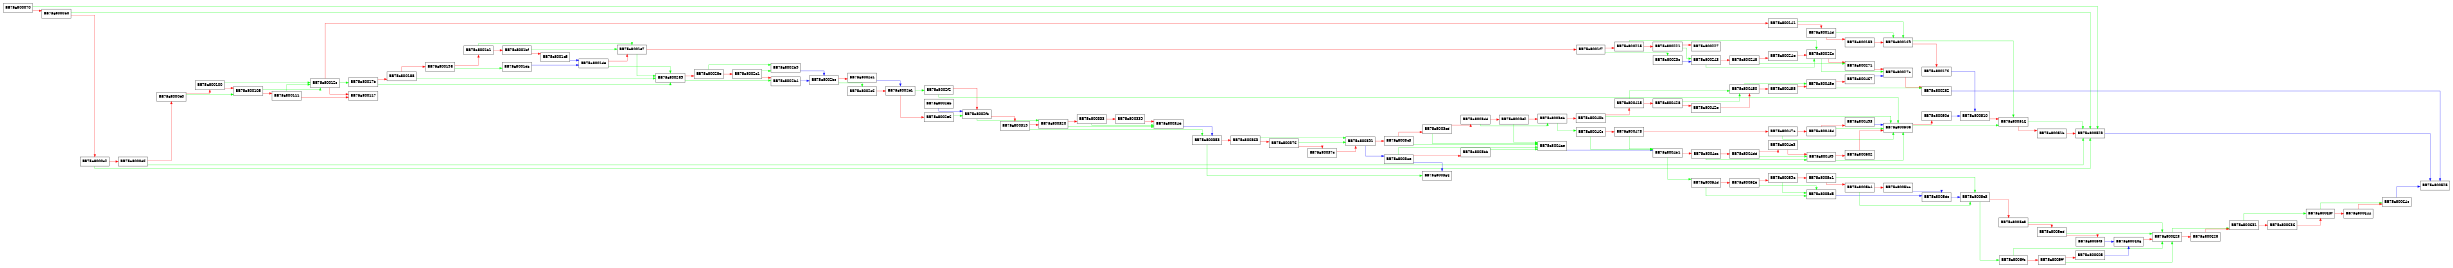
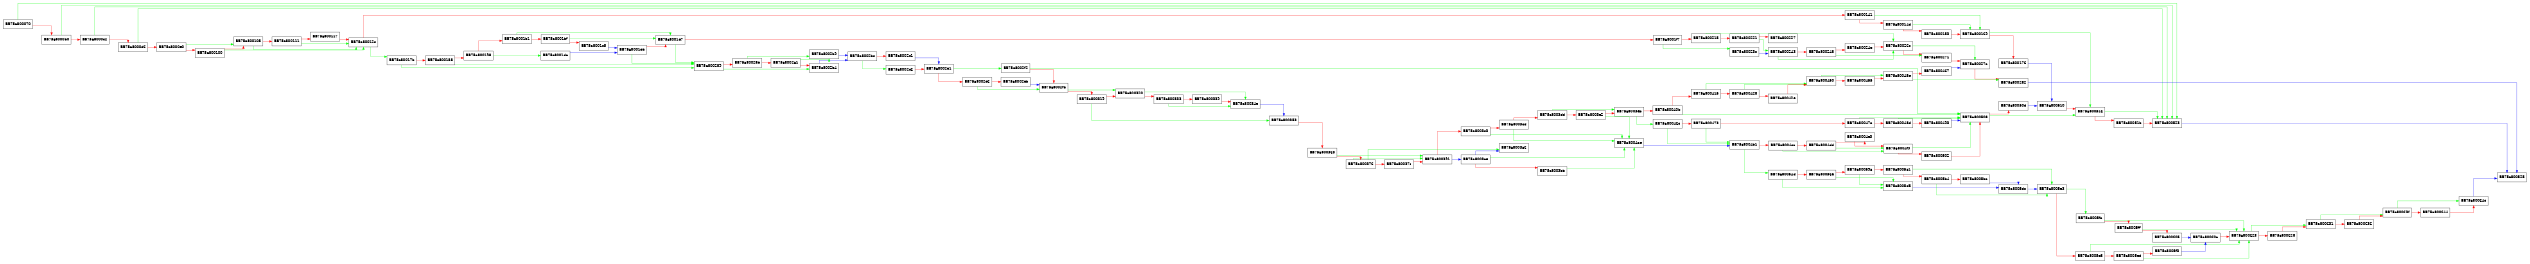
none -> (995, 82)
(335, 94) -> (343, 40)
(1298, 176) -> (1427, 150)
